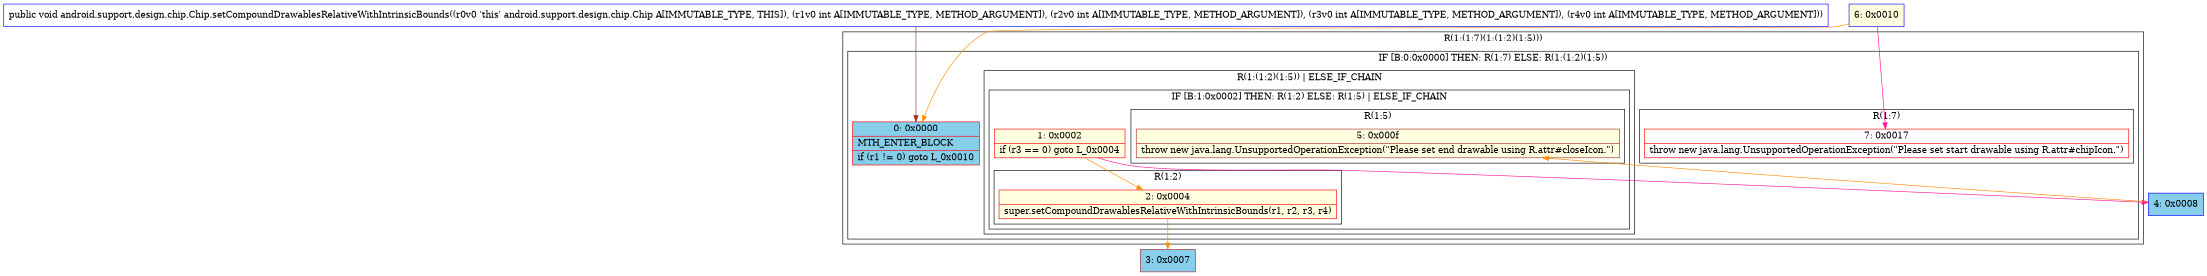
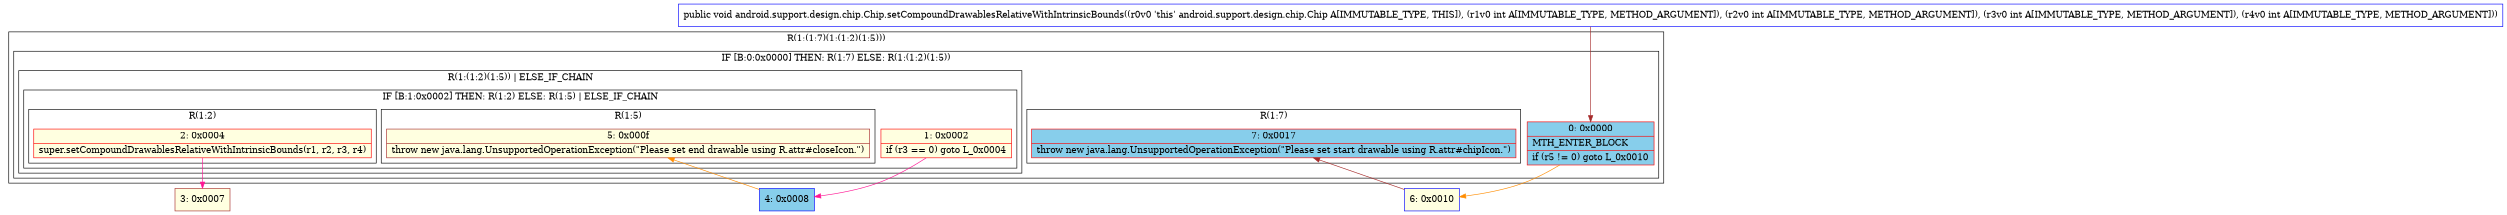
(1365, 28) -> (1510, 187)
(1881, 75) -> (1360, 174)
(1887, 143) -> (1274, 143)
(916, 158) -> (1591, 158)
(1115, 175) -> none
(1168, 231) -> (202, 170)
(1168, 261) -> (202, 200)
